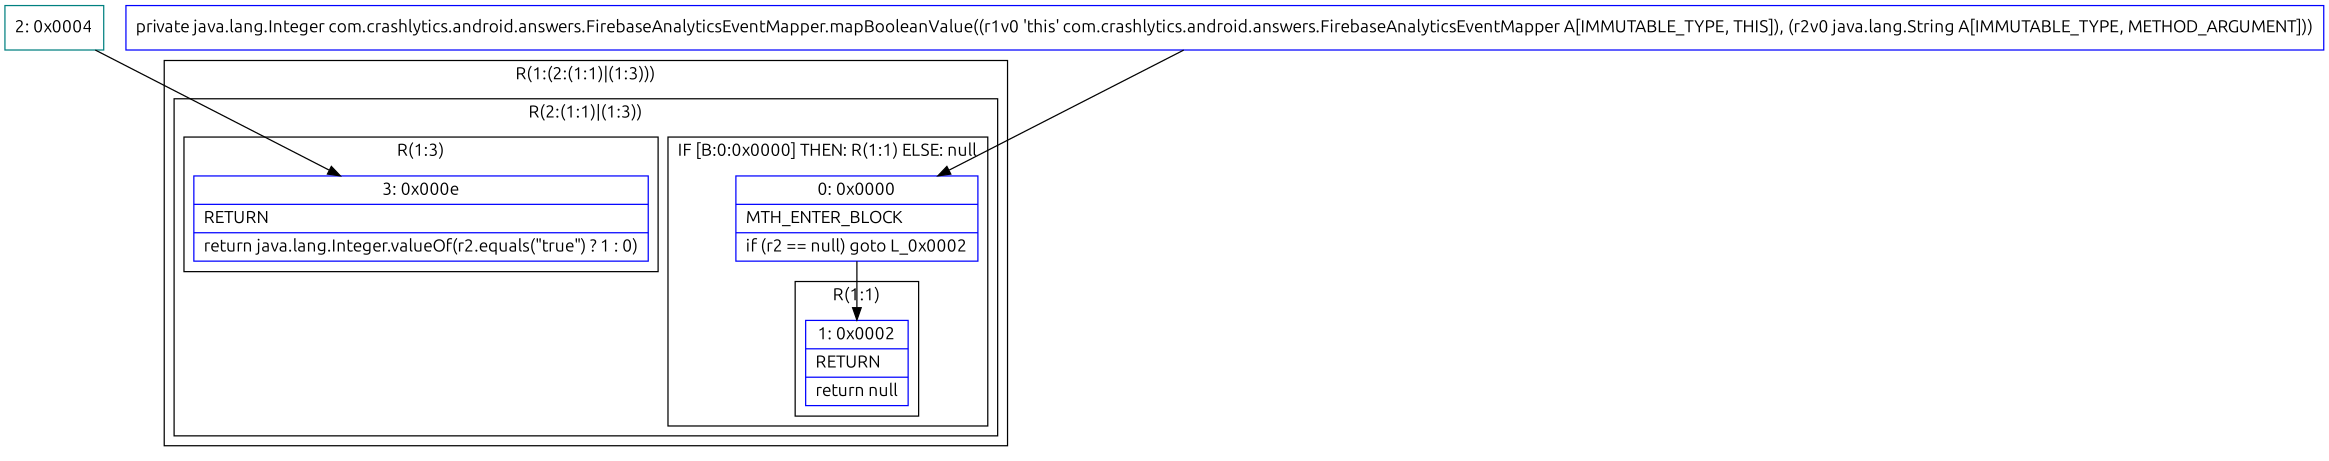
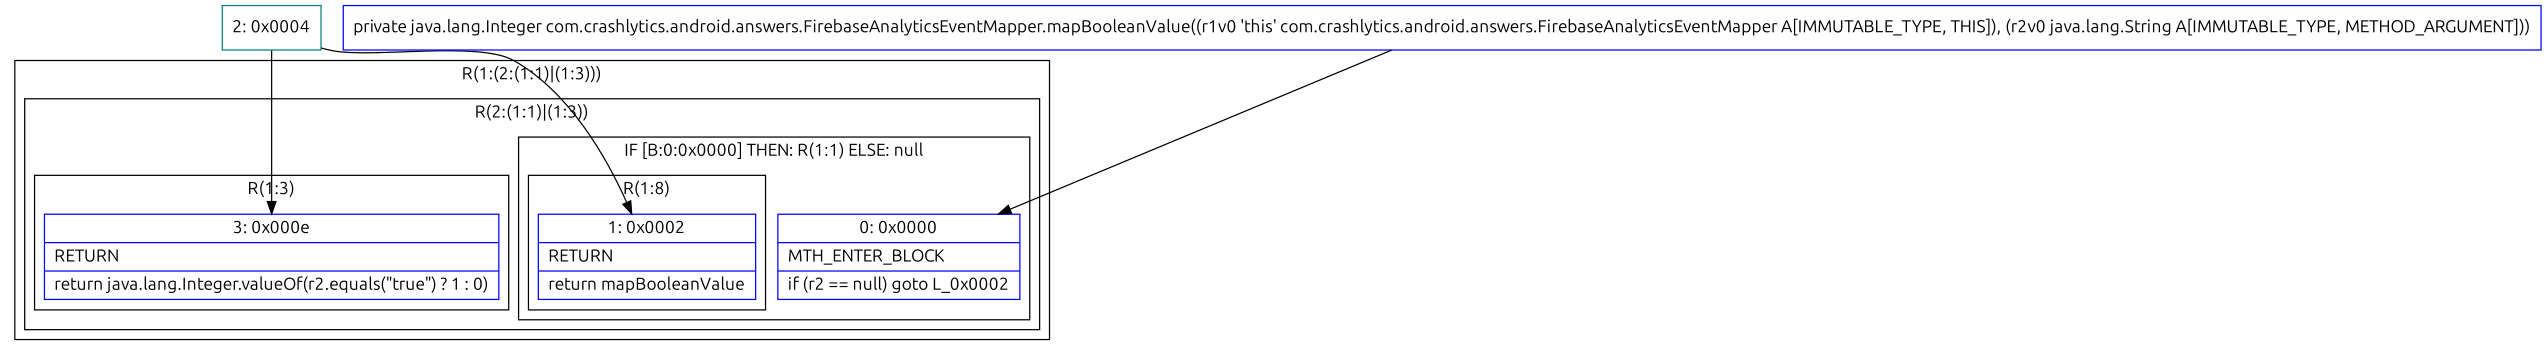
(857, 289) -> (525, 68)
(857, 296) -> (647, 190)
(857, 391) -> (647, 285)
